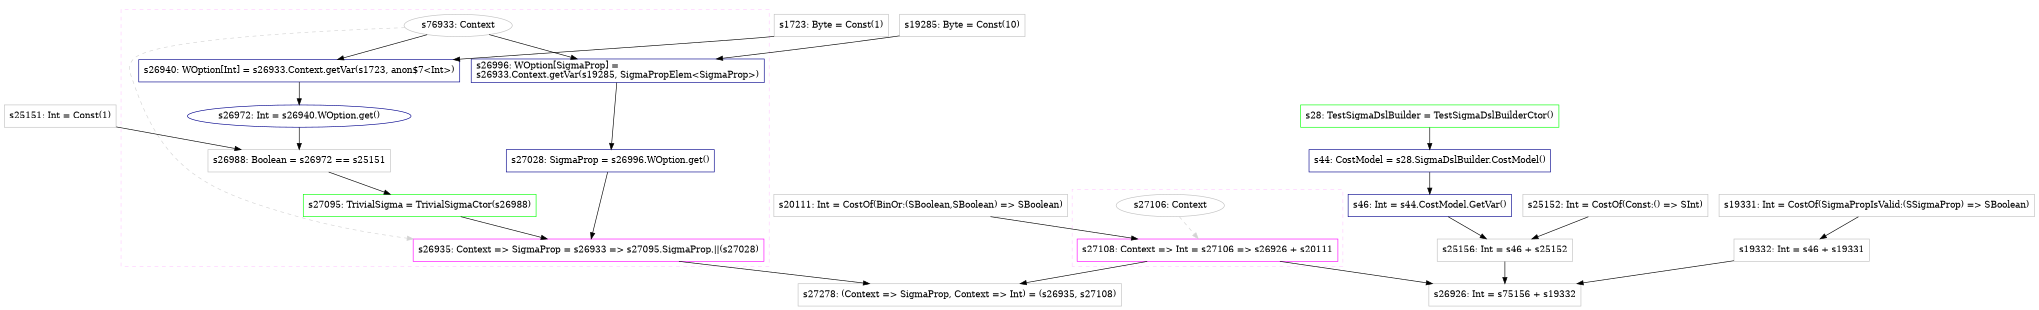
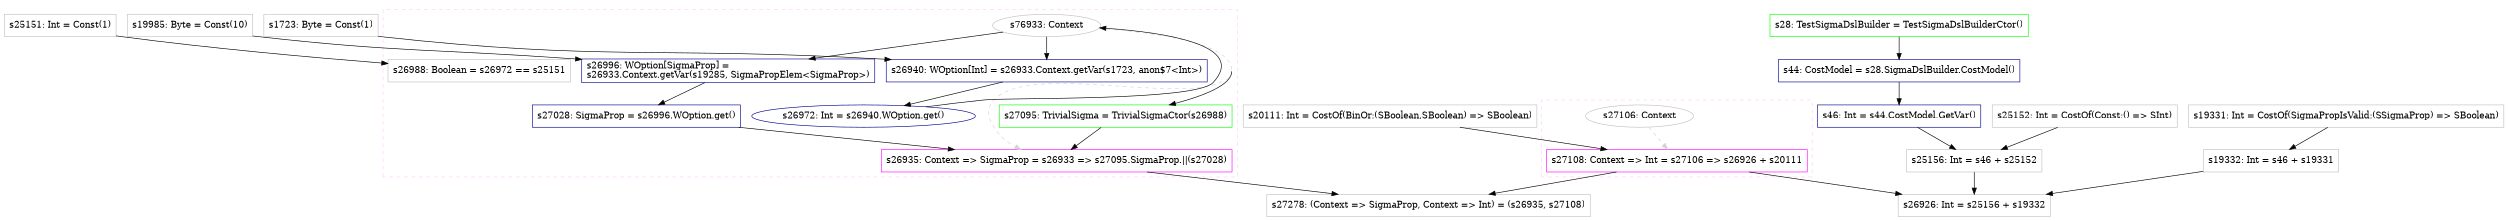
(962, 25) -> (190, 25)
(299, 135) -> (1143, 95)
(357, 182) -> (1207, 93)
(1505, 295) -> (1974, 205)
